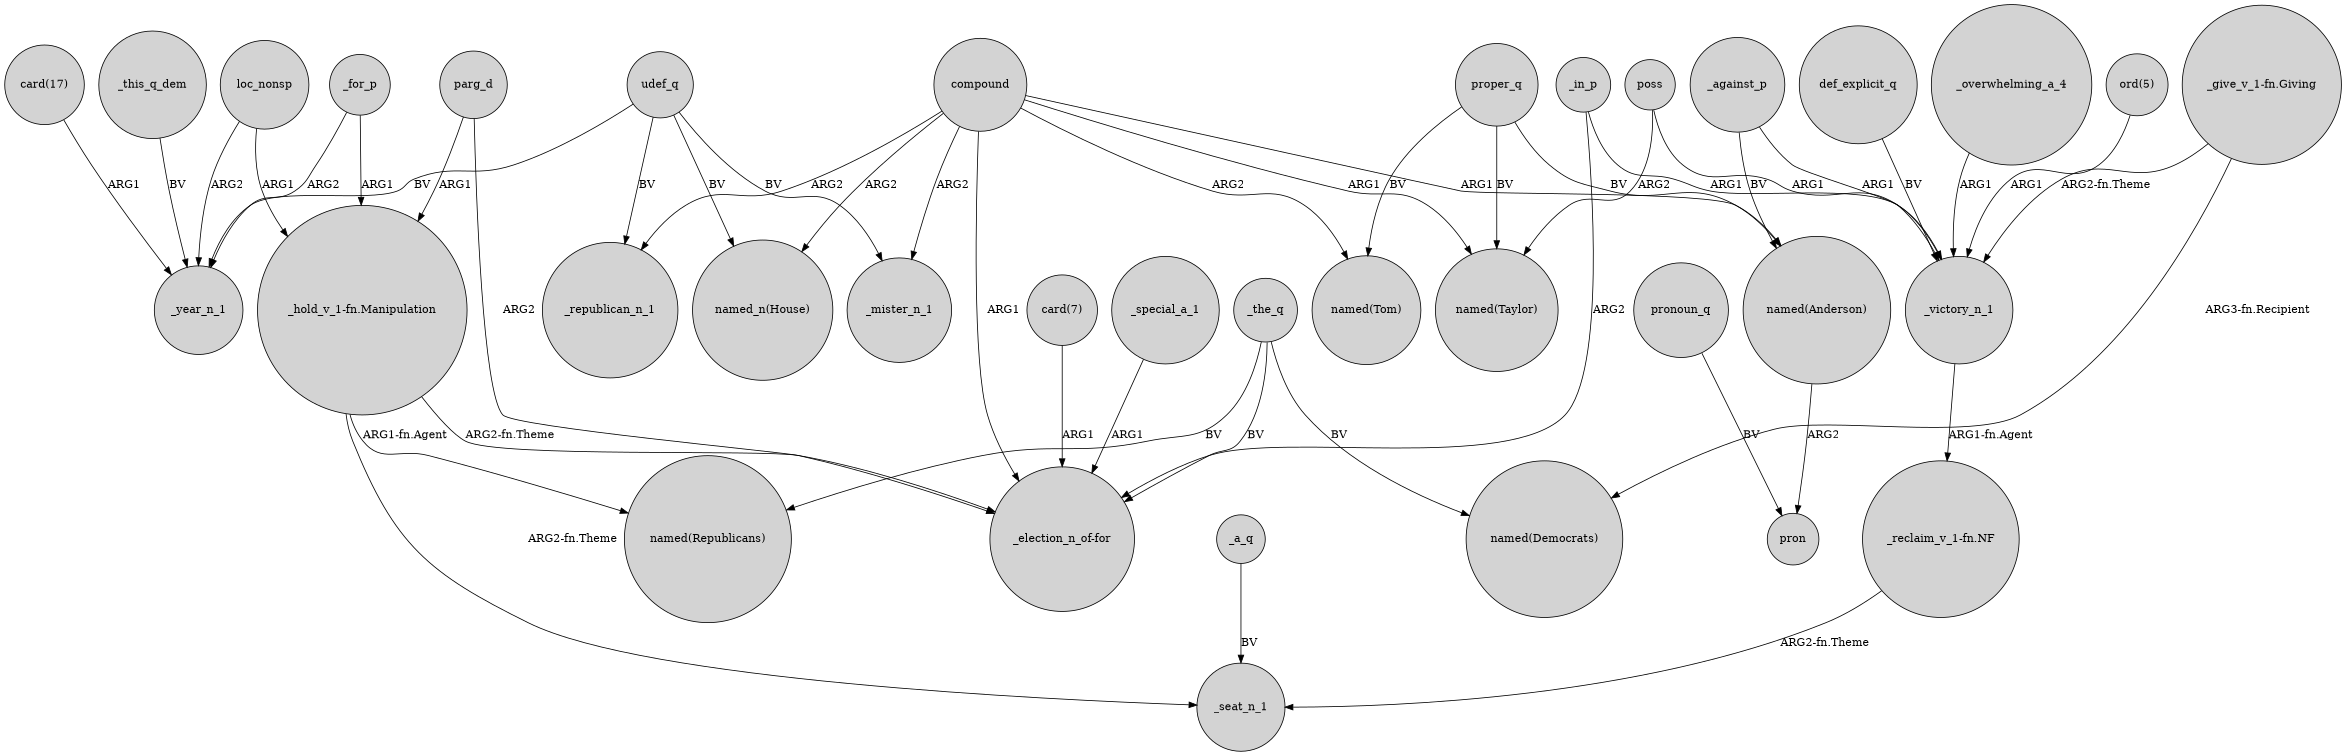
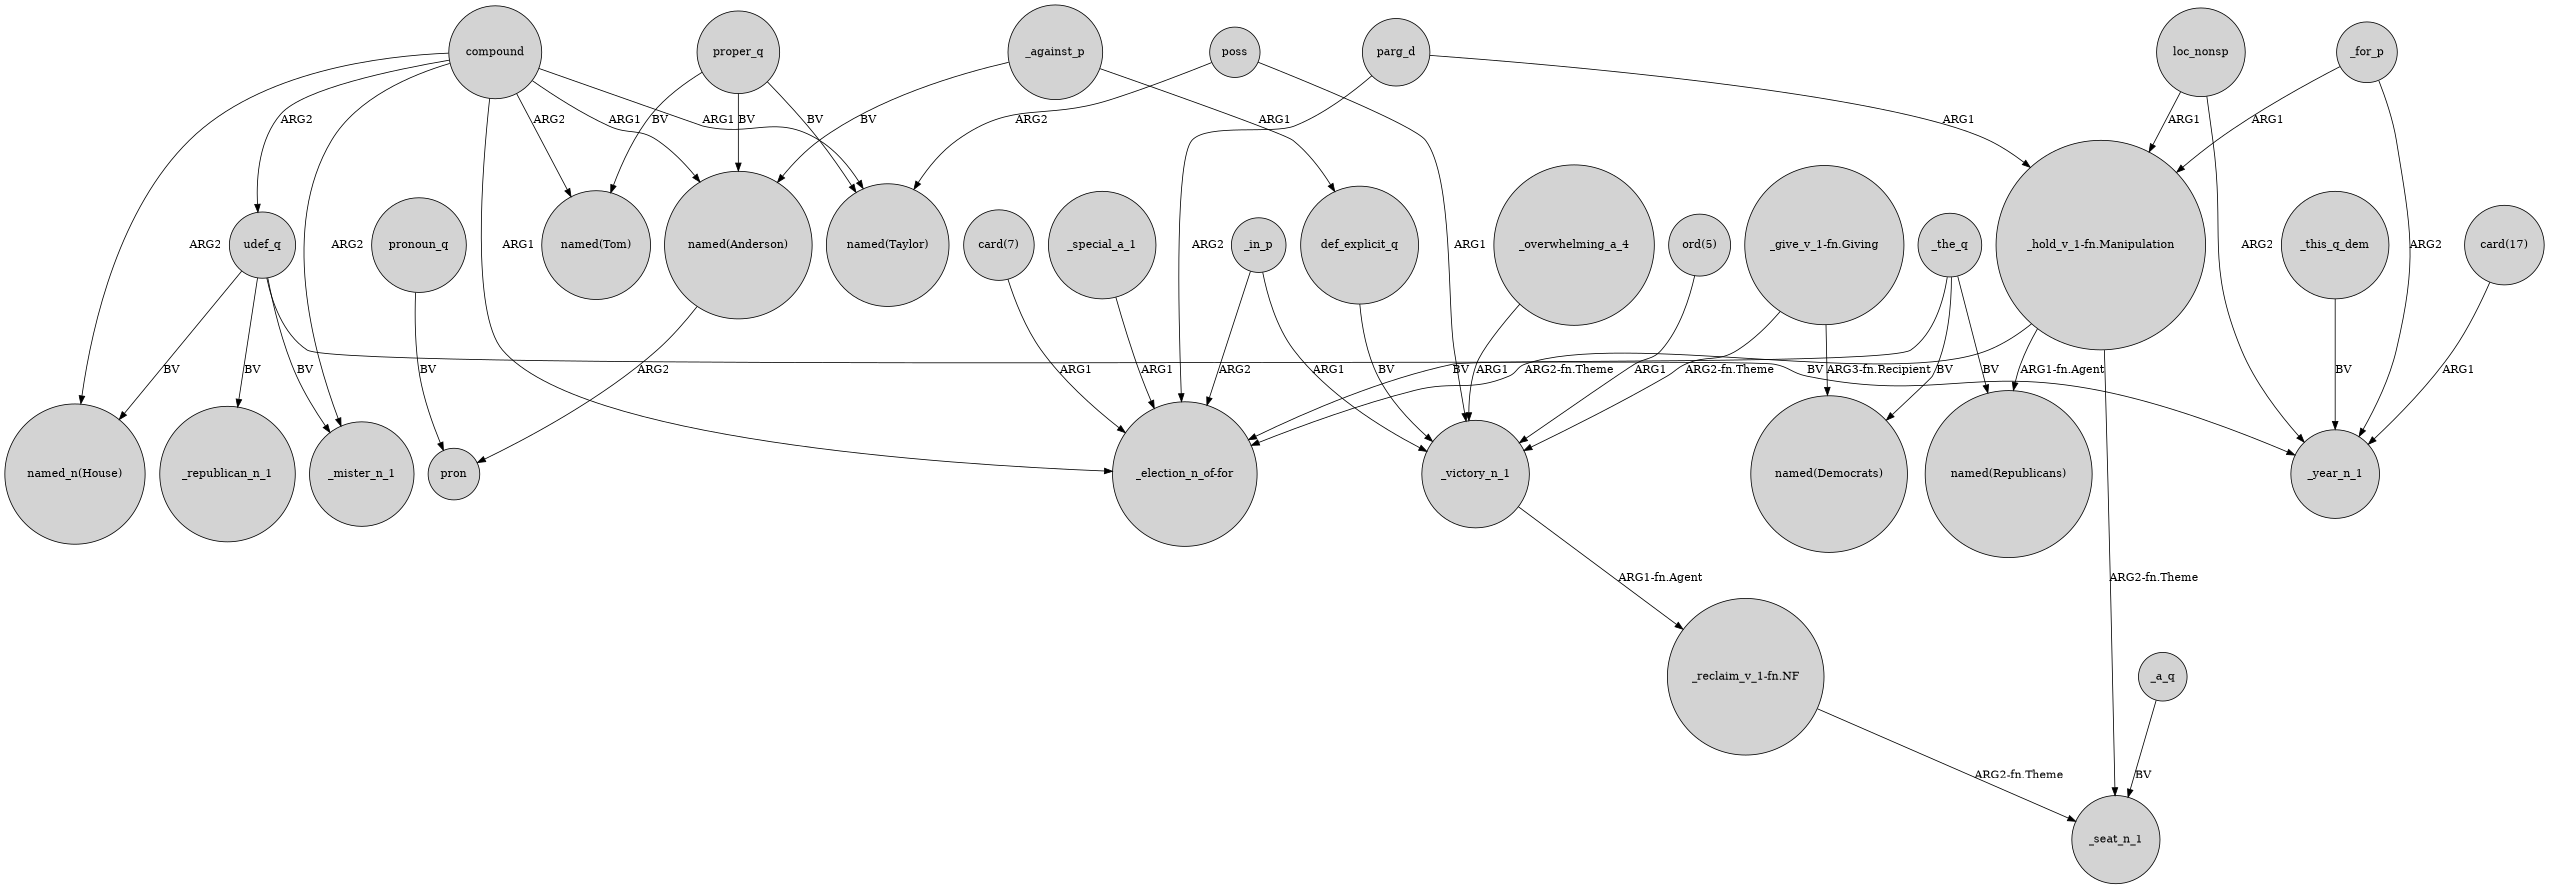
(794, 187) -> (317, 93)
(1850, 187) -> (1224, 113)
